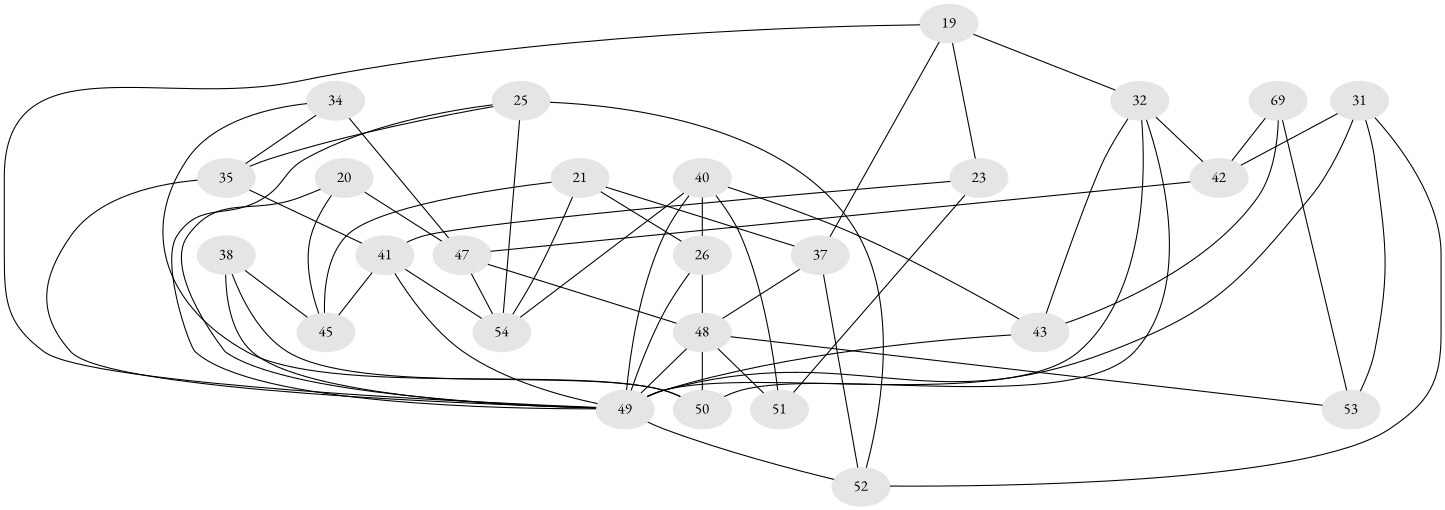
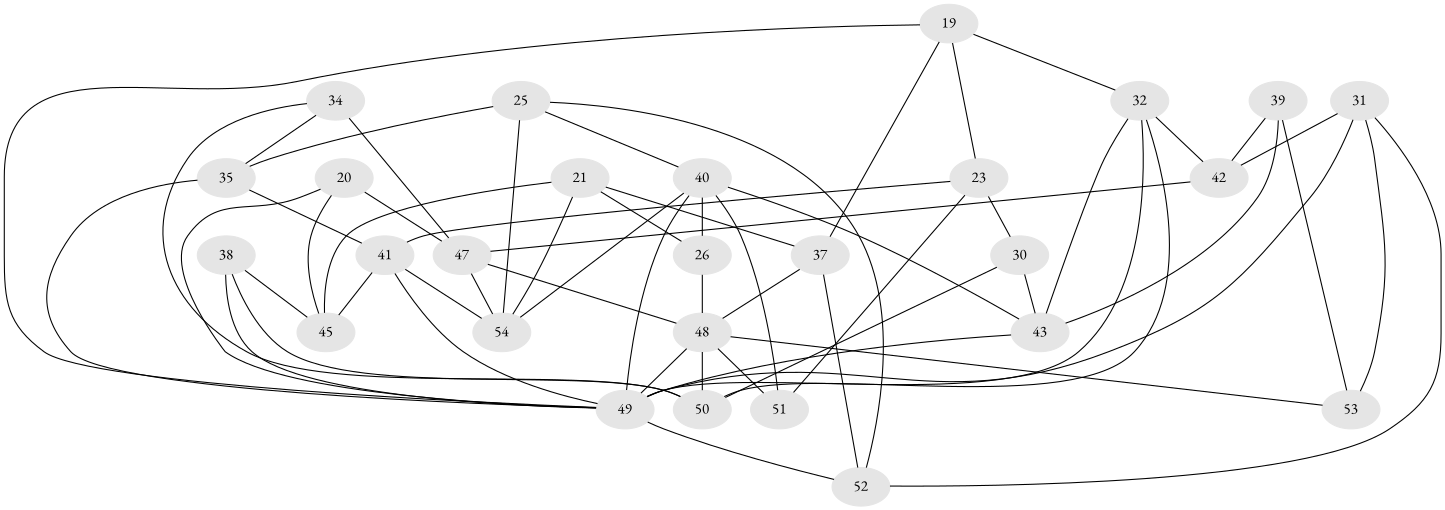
(1278, 101) -> (1278, 101)
none -> (1020, 255)
(183, 323) -> (612, 139)
(656, 329) -> none
